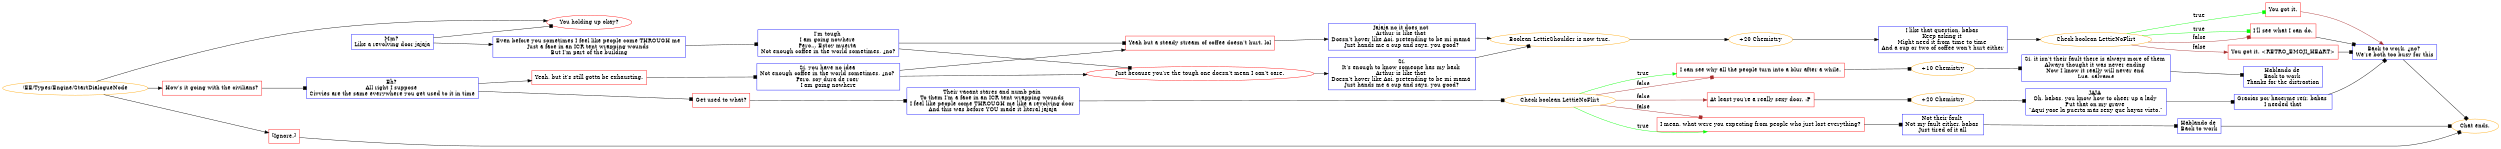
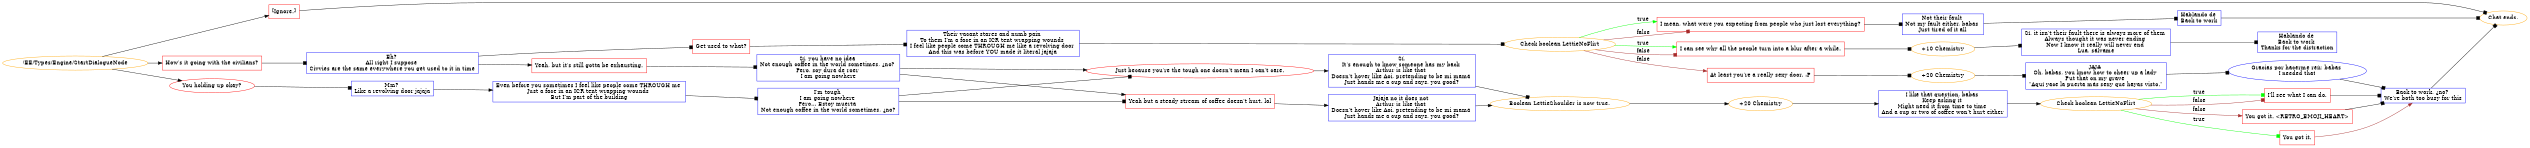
(491, 32) -> (301, 87)
(2283, 102) -> (2297, 71)
